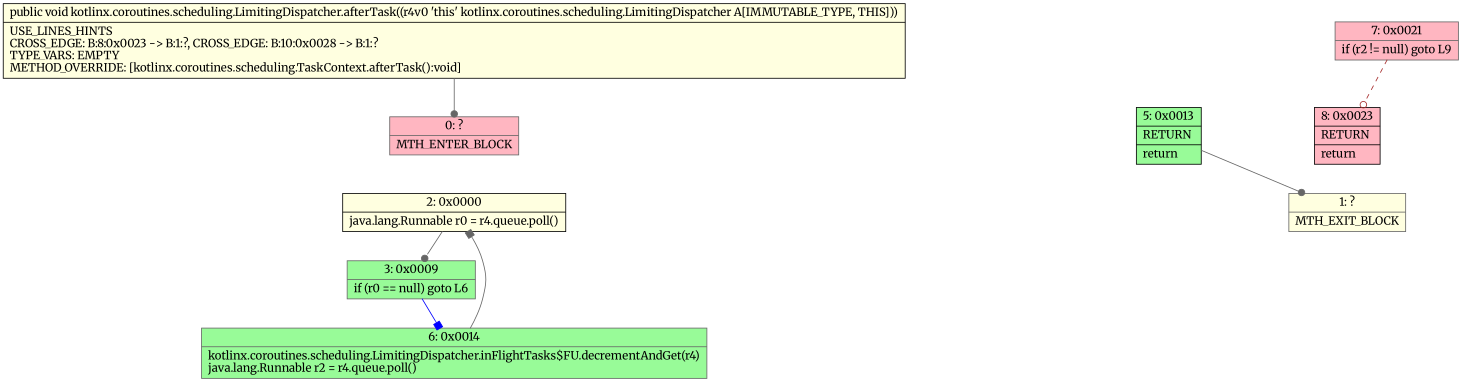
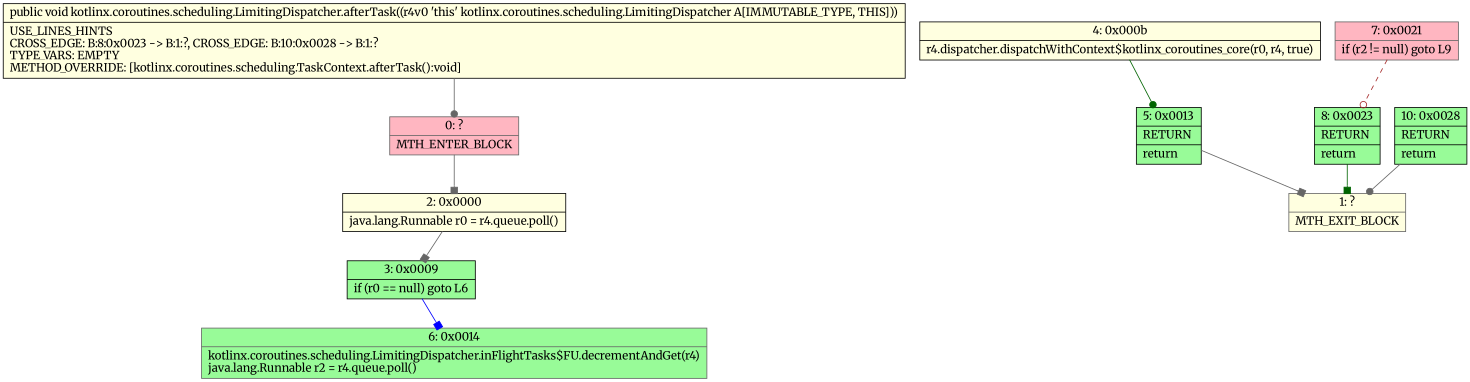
none -> (1120, 41)
(1347, 136) -> (1347, 136)
none -> (1431, 136)
(1250, 171) -> (1250, 171)
none -> (1347, 175)
(435, 243) -> (435, 243)
(411, 280) -> (411, 280)
(486, 283) -> (454, 170)
